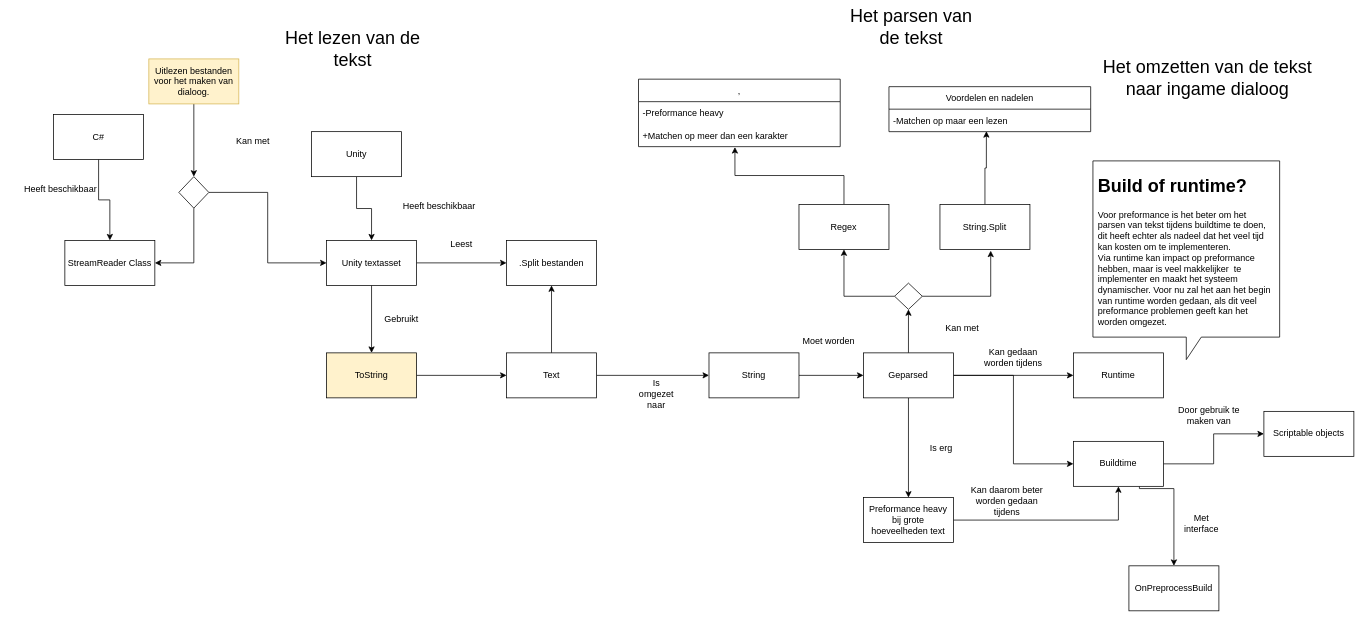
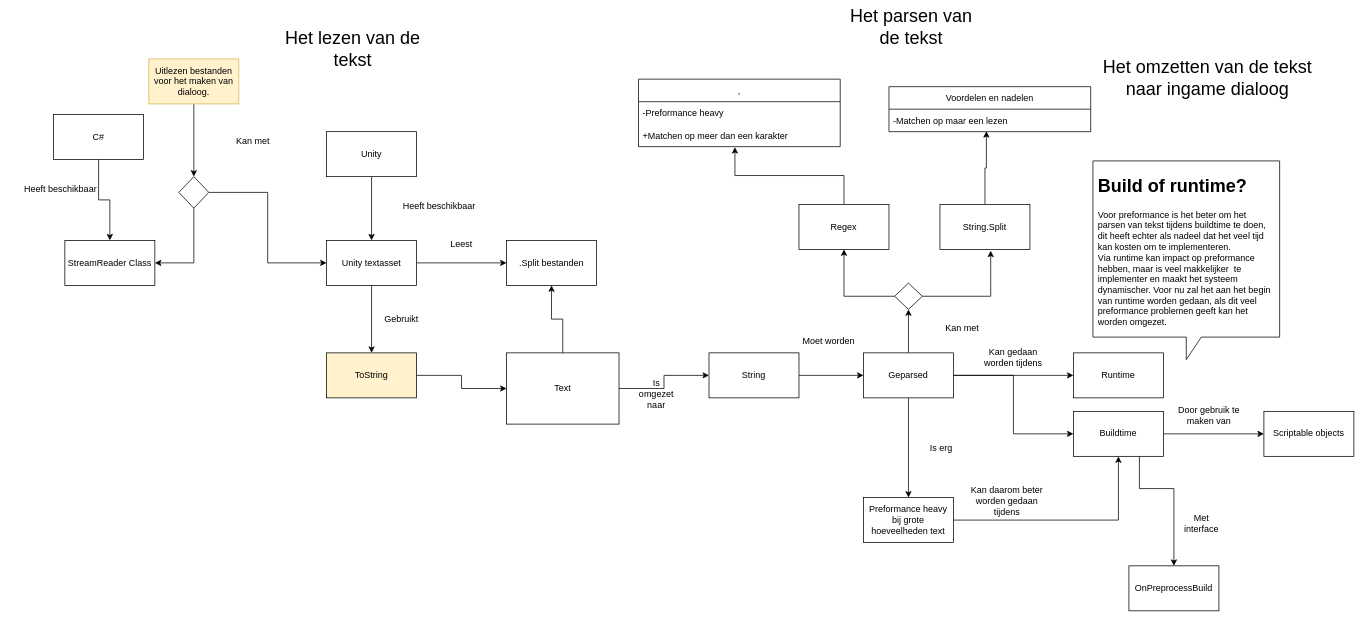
(357, 154) -> (372, 154)
(552, 375) -> (563, 389)
(1119, 464) -> (1119, 434)
